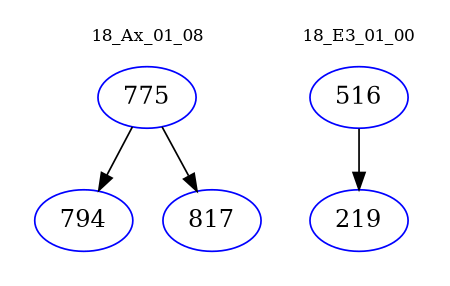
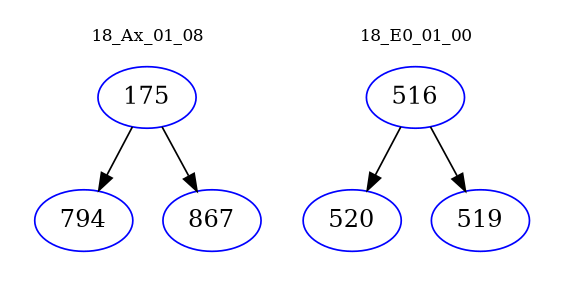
(359, 37) -> (416, 37)
(147, 97) -> (147, 97)
(212, 221) -> (212, 221)
none -> (352, 221)
(359, 221) -> (480, 221)
